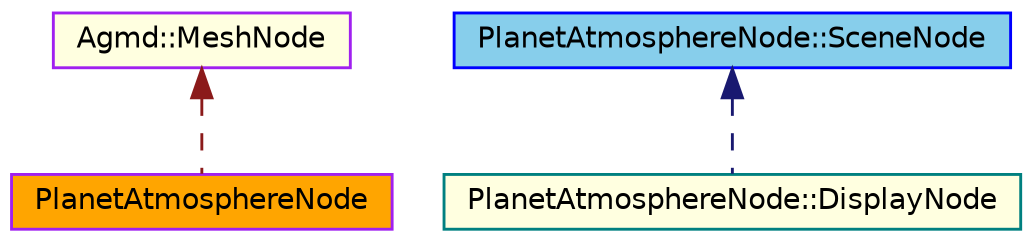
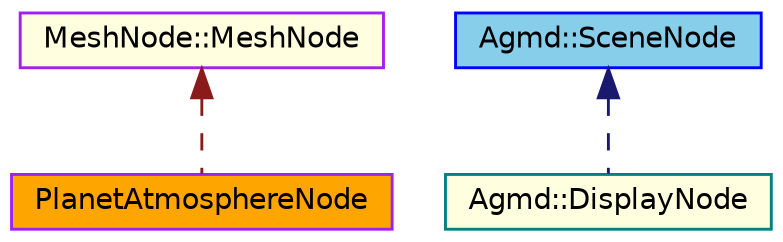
(202, 40) -> (202, 40)
(732, 40) -> (608, 40)
(732, 202) -> (608, 202)
